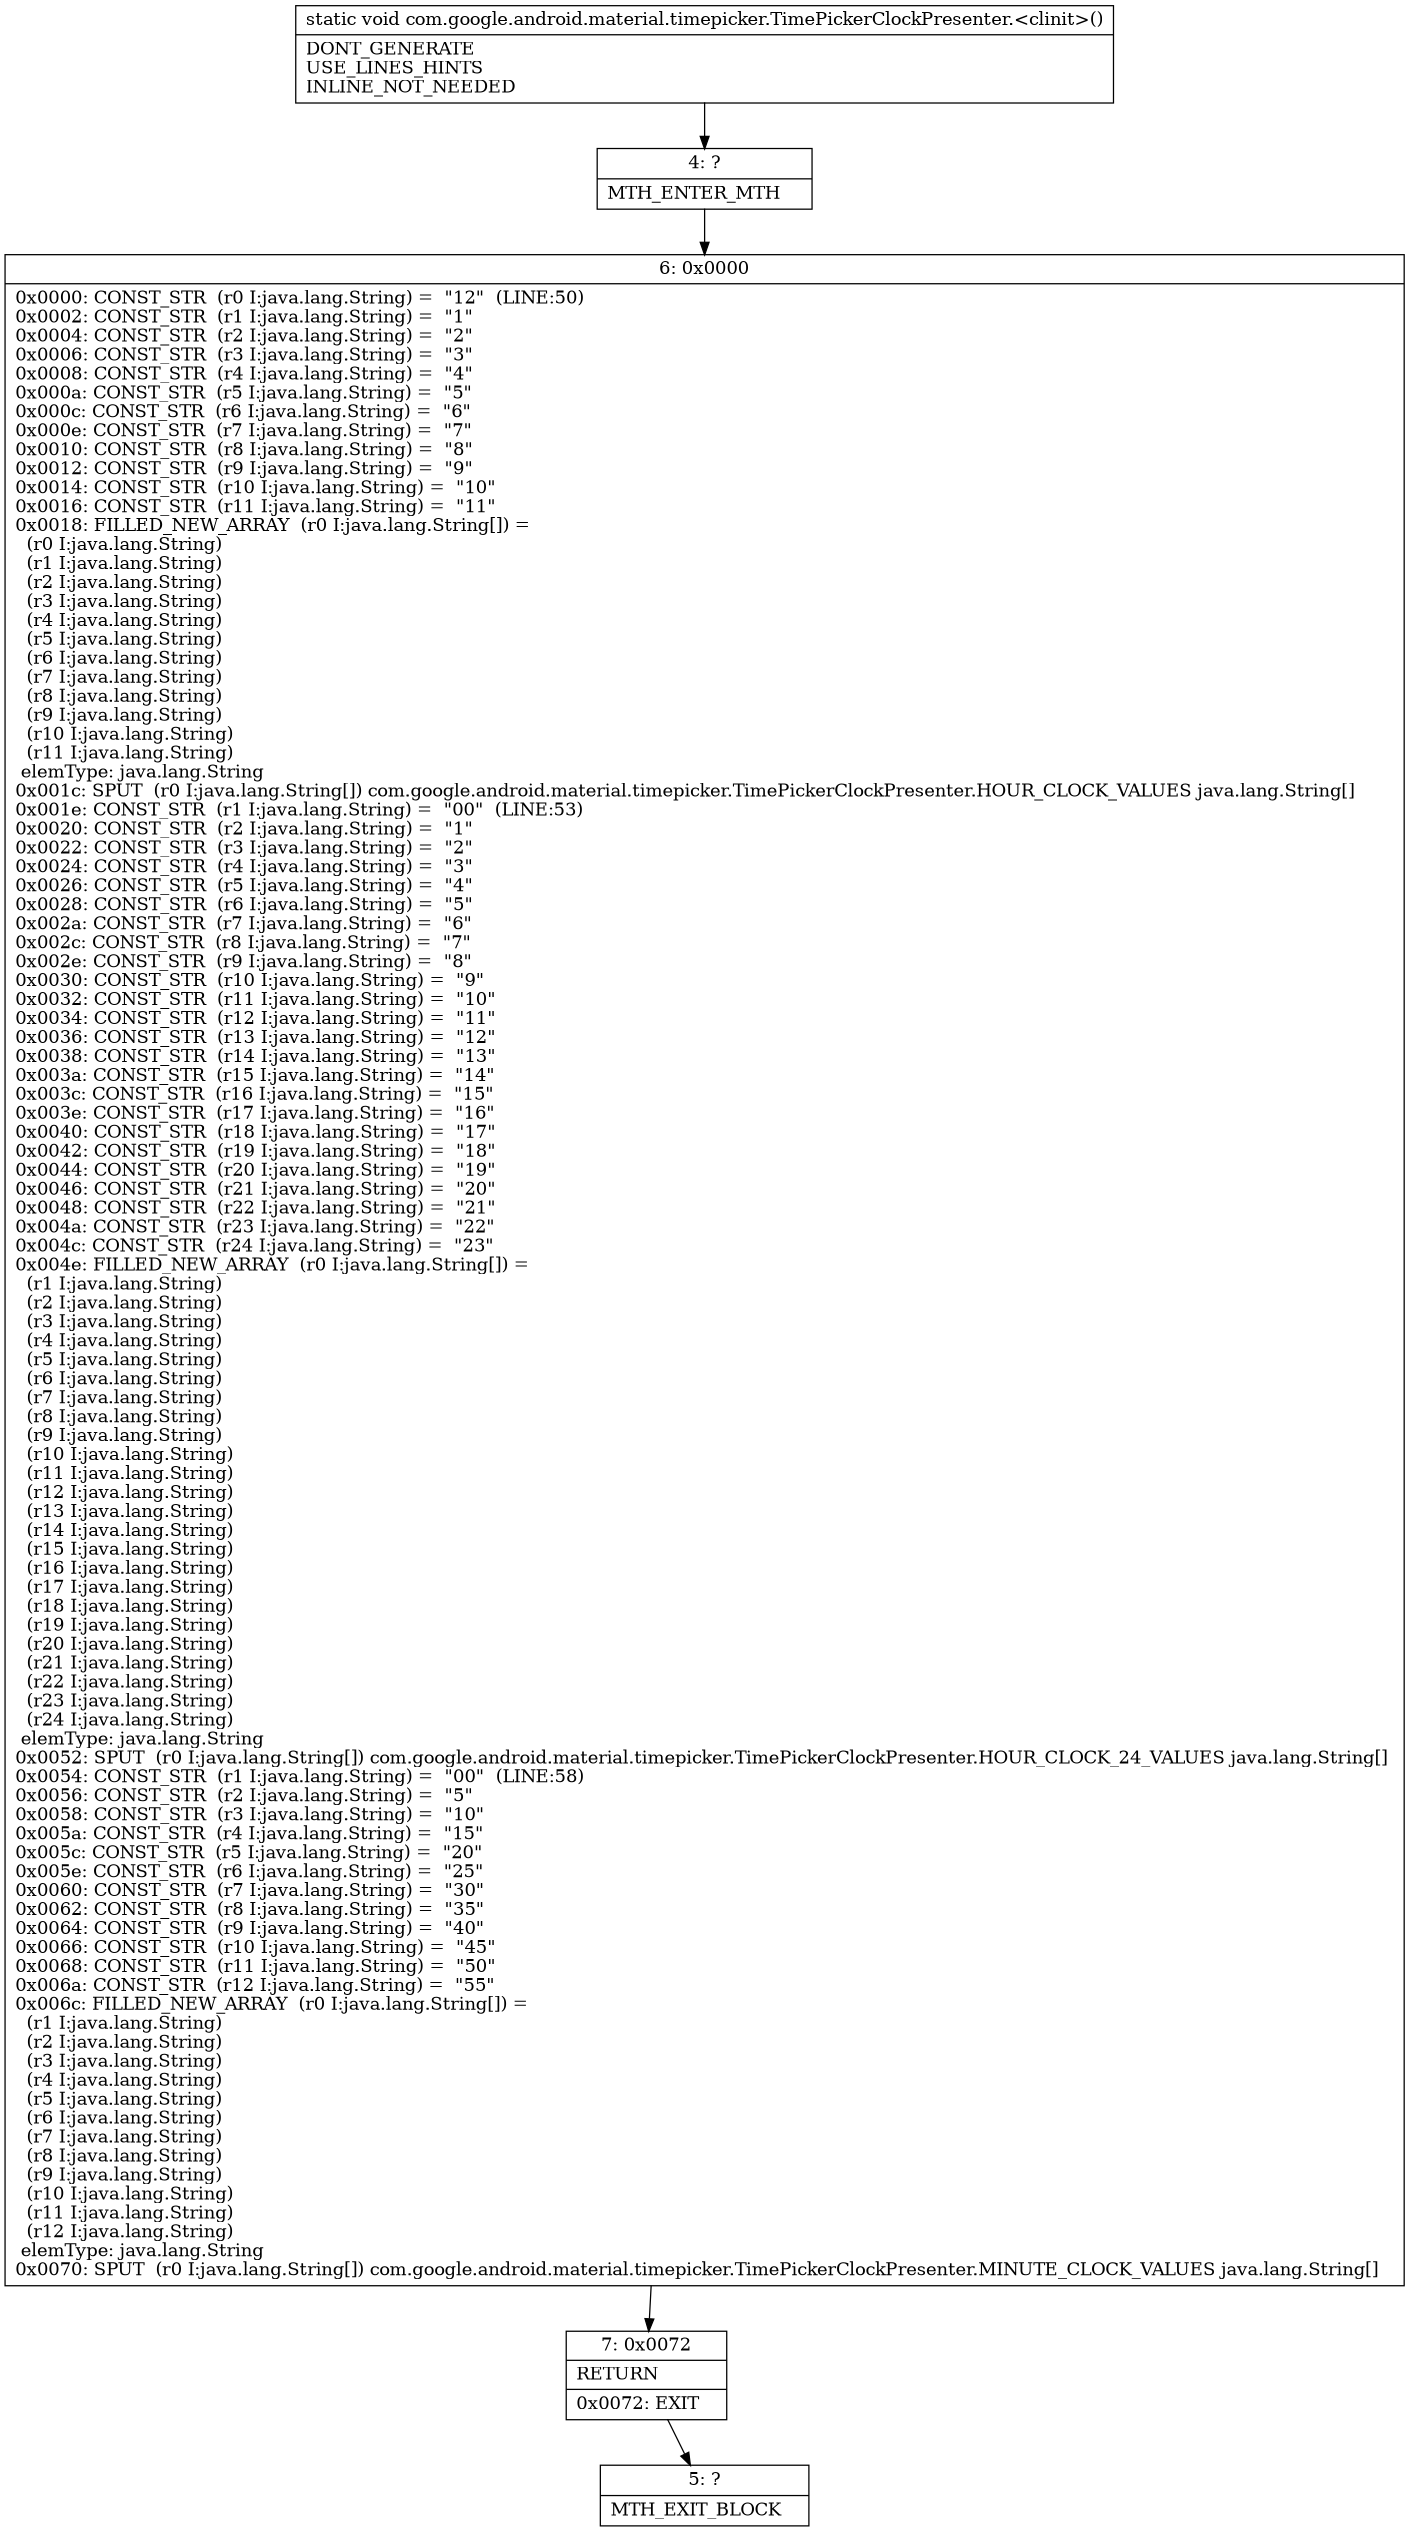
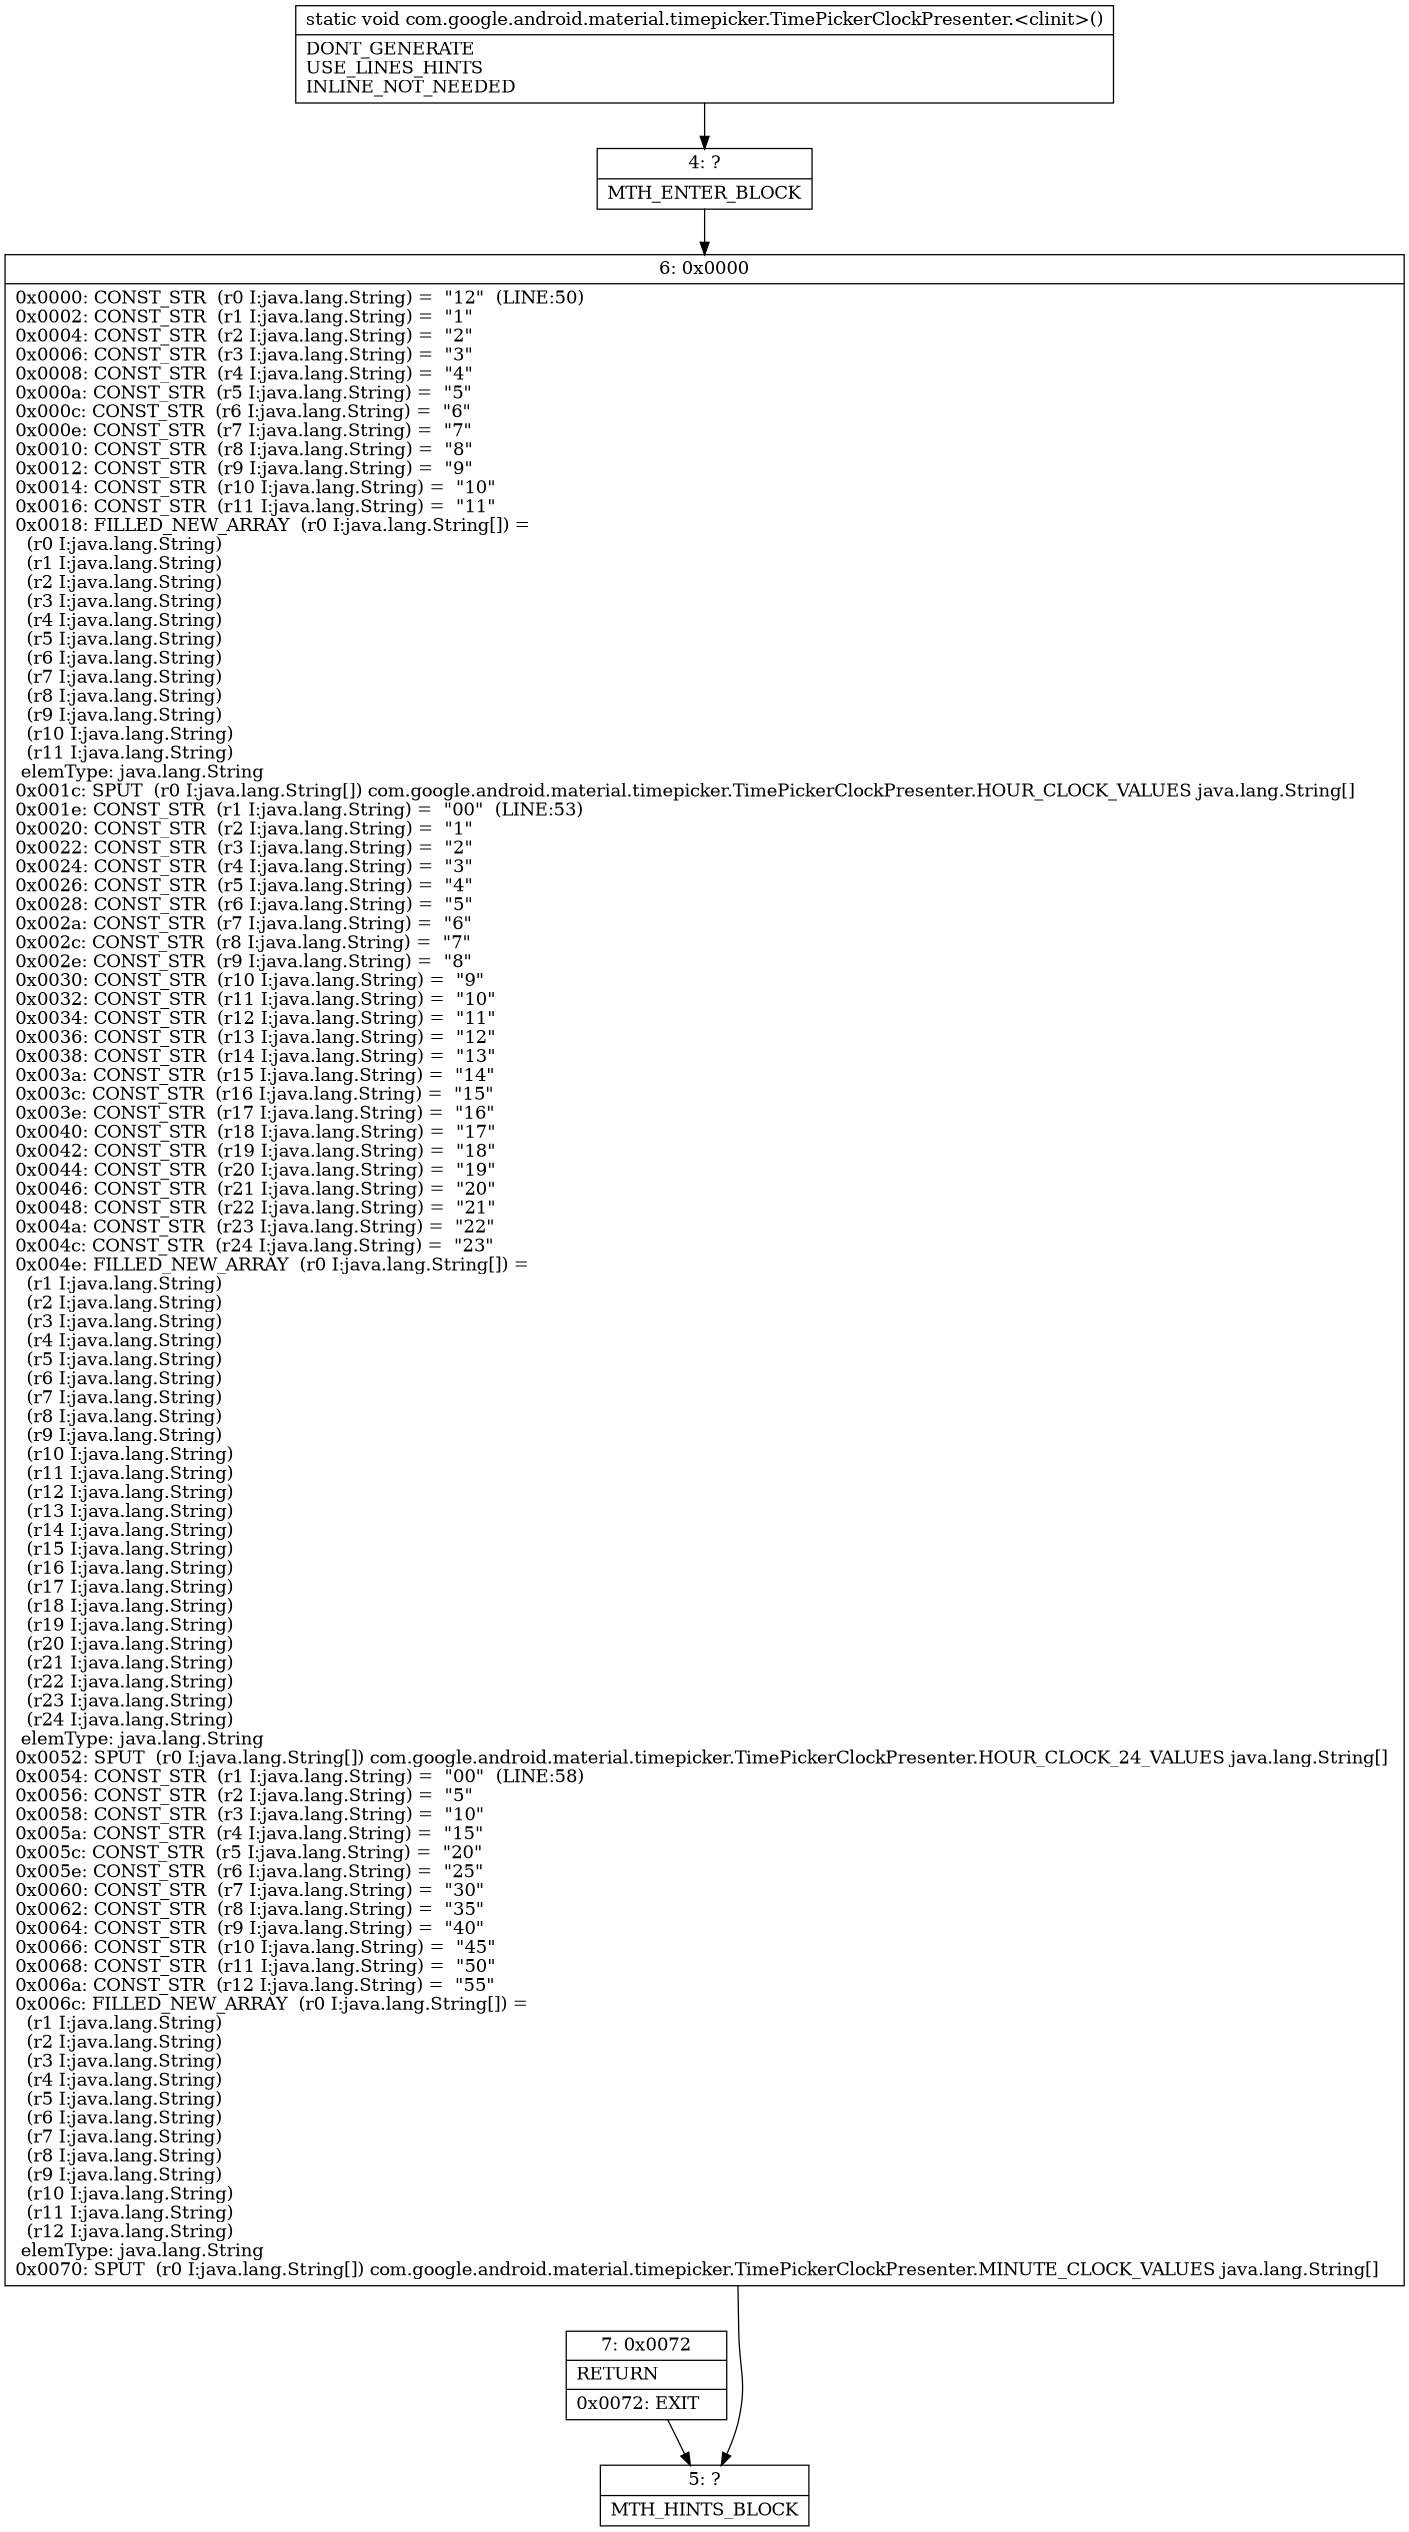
(694, 193) -> (705, 193)
(650, 2302) -> (742, 2371)
(696, 2510) -> (705, 2510)
